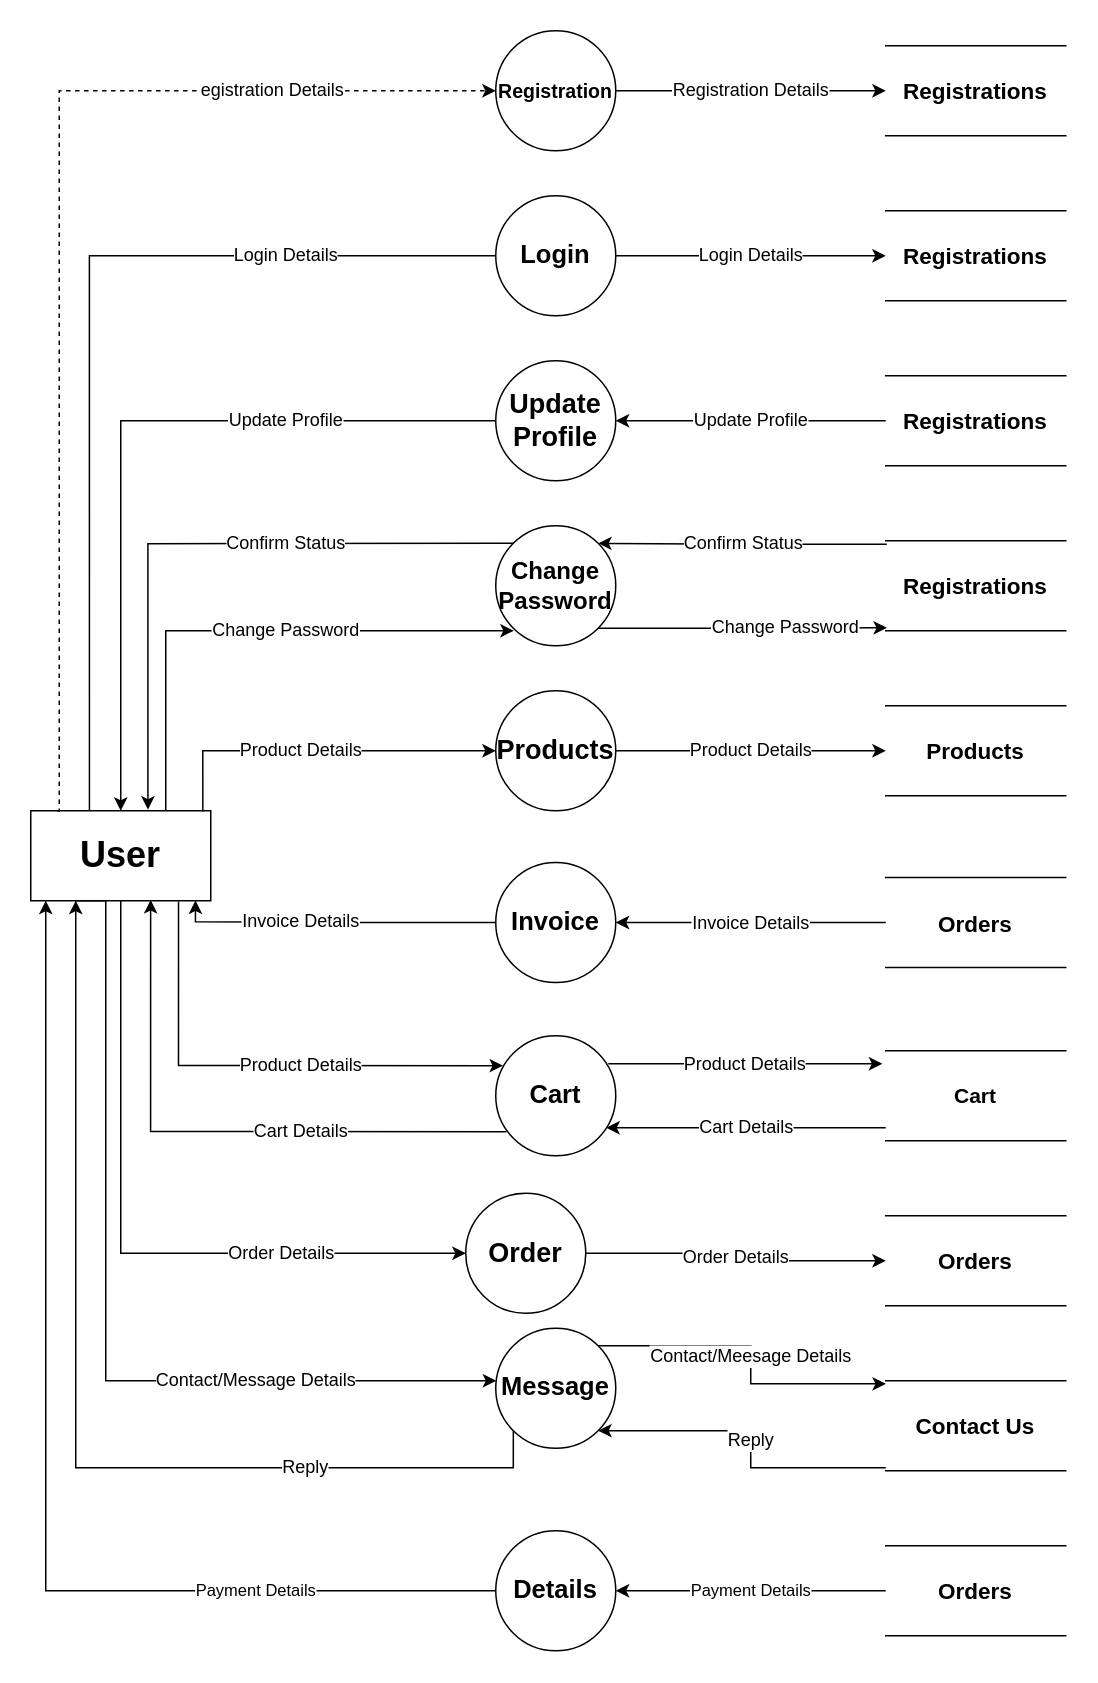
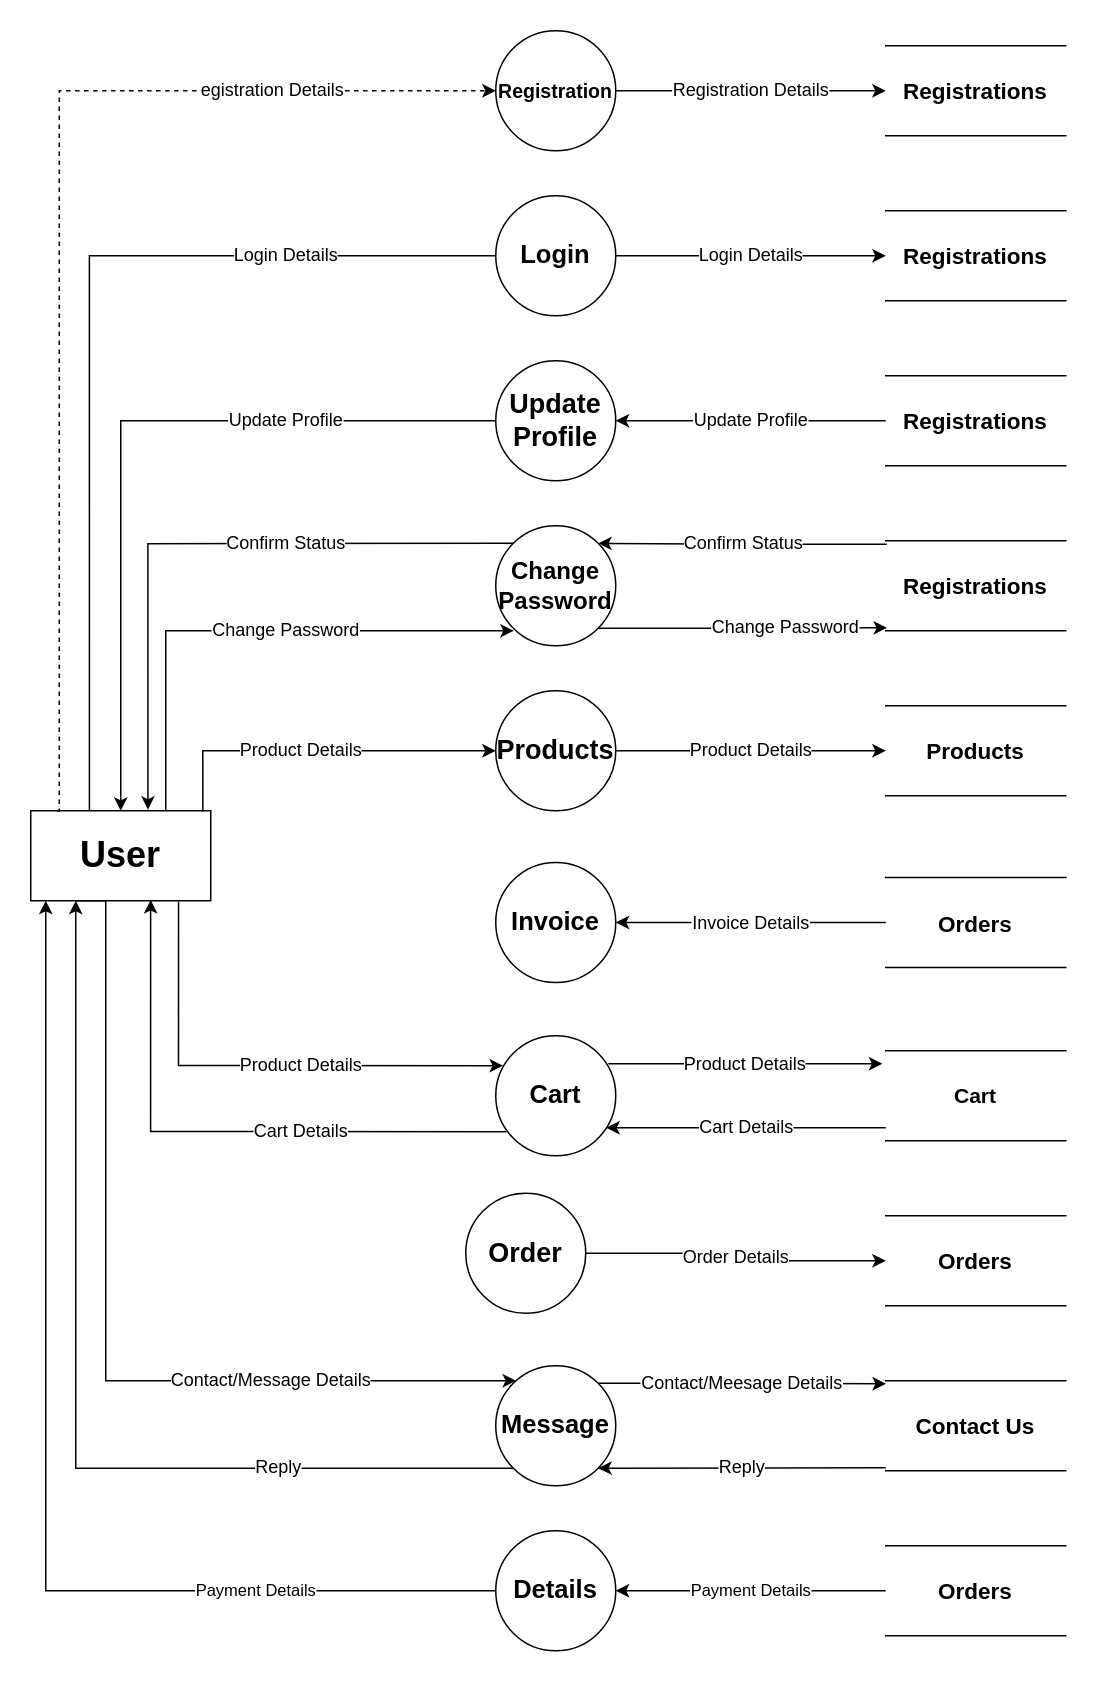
(340, 922) -> none
(121, 1244) -> none
(556, 1388) -> (556, 1426)
